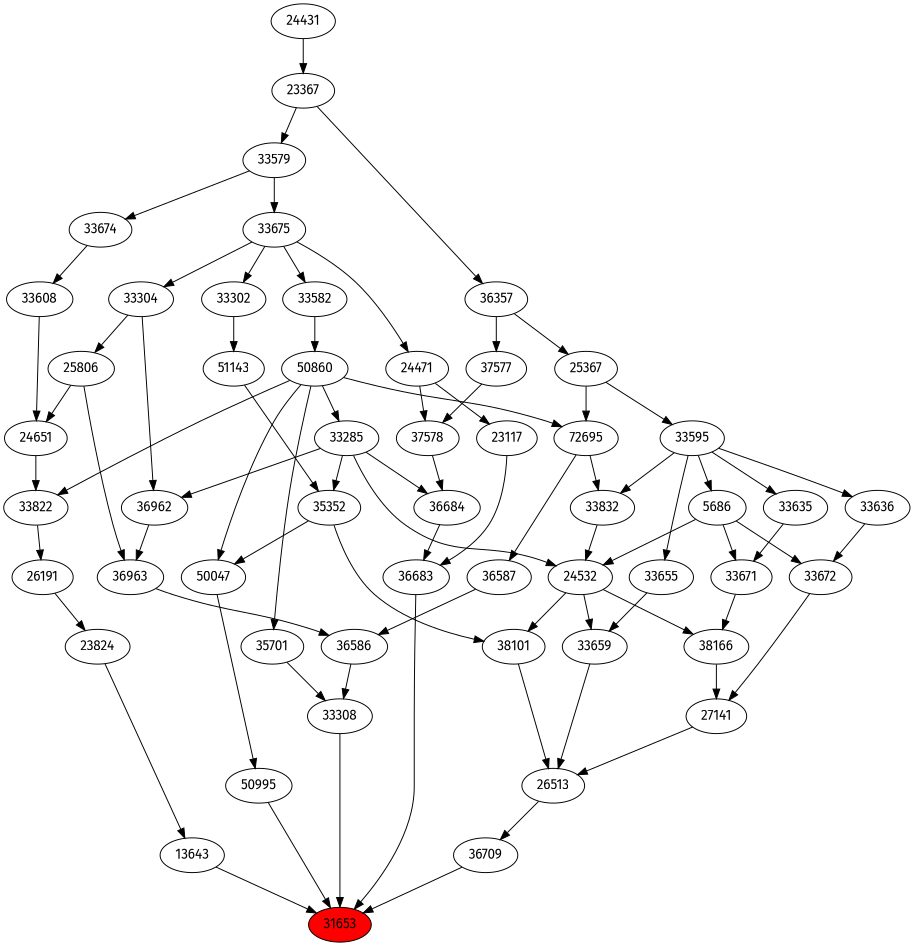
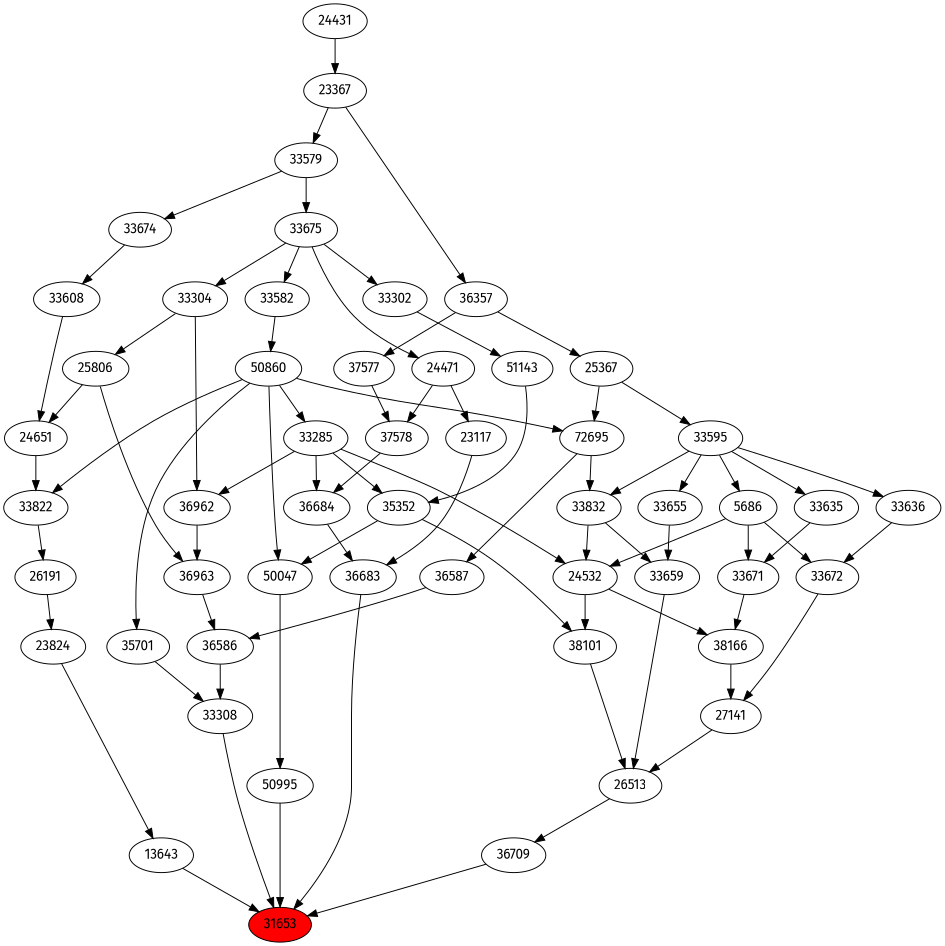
(586, 607) -> (624, 539)
